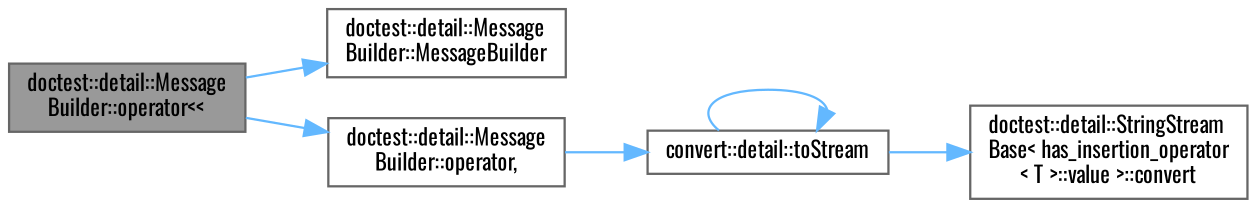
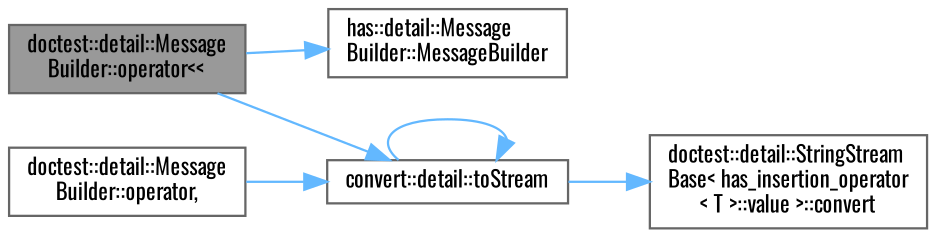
(446, 43) -> (448, 43)
(275, 123) -> (293, 123)
